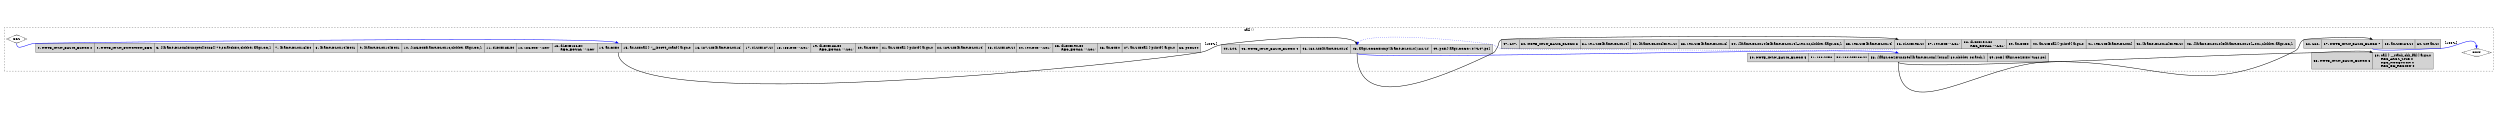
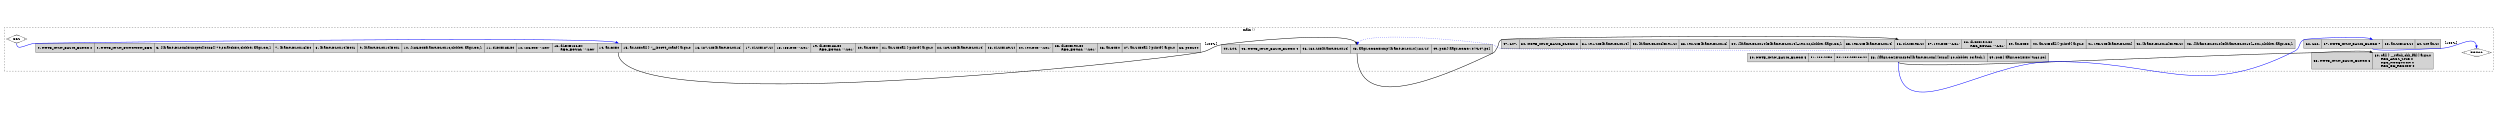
(1249, 30) -> (1249, 30)
(1626, 53) -> none
(2477, 53) -> (2477, 53)
(2128, 67) -> (2128, 67)
